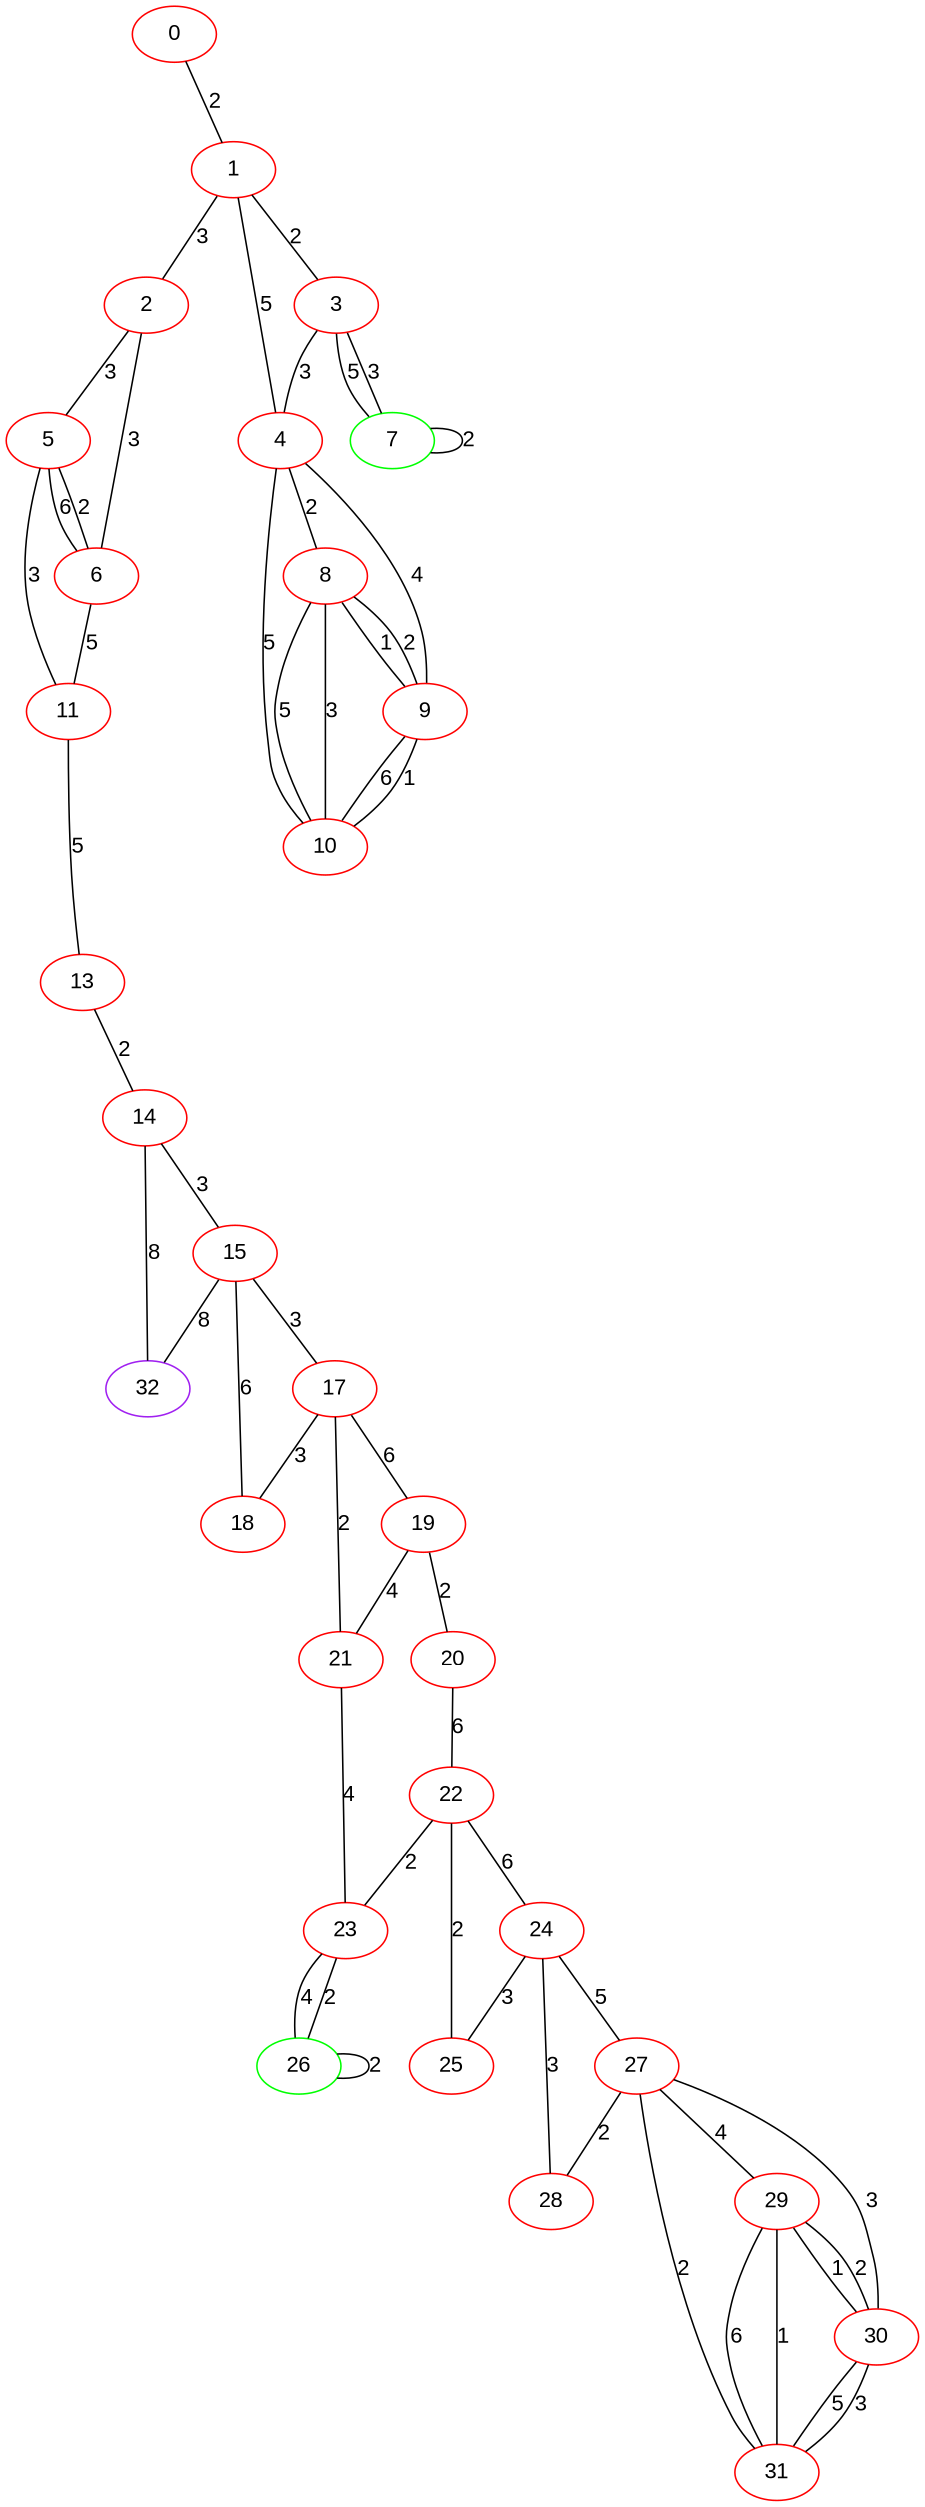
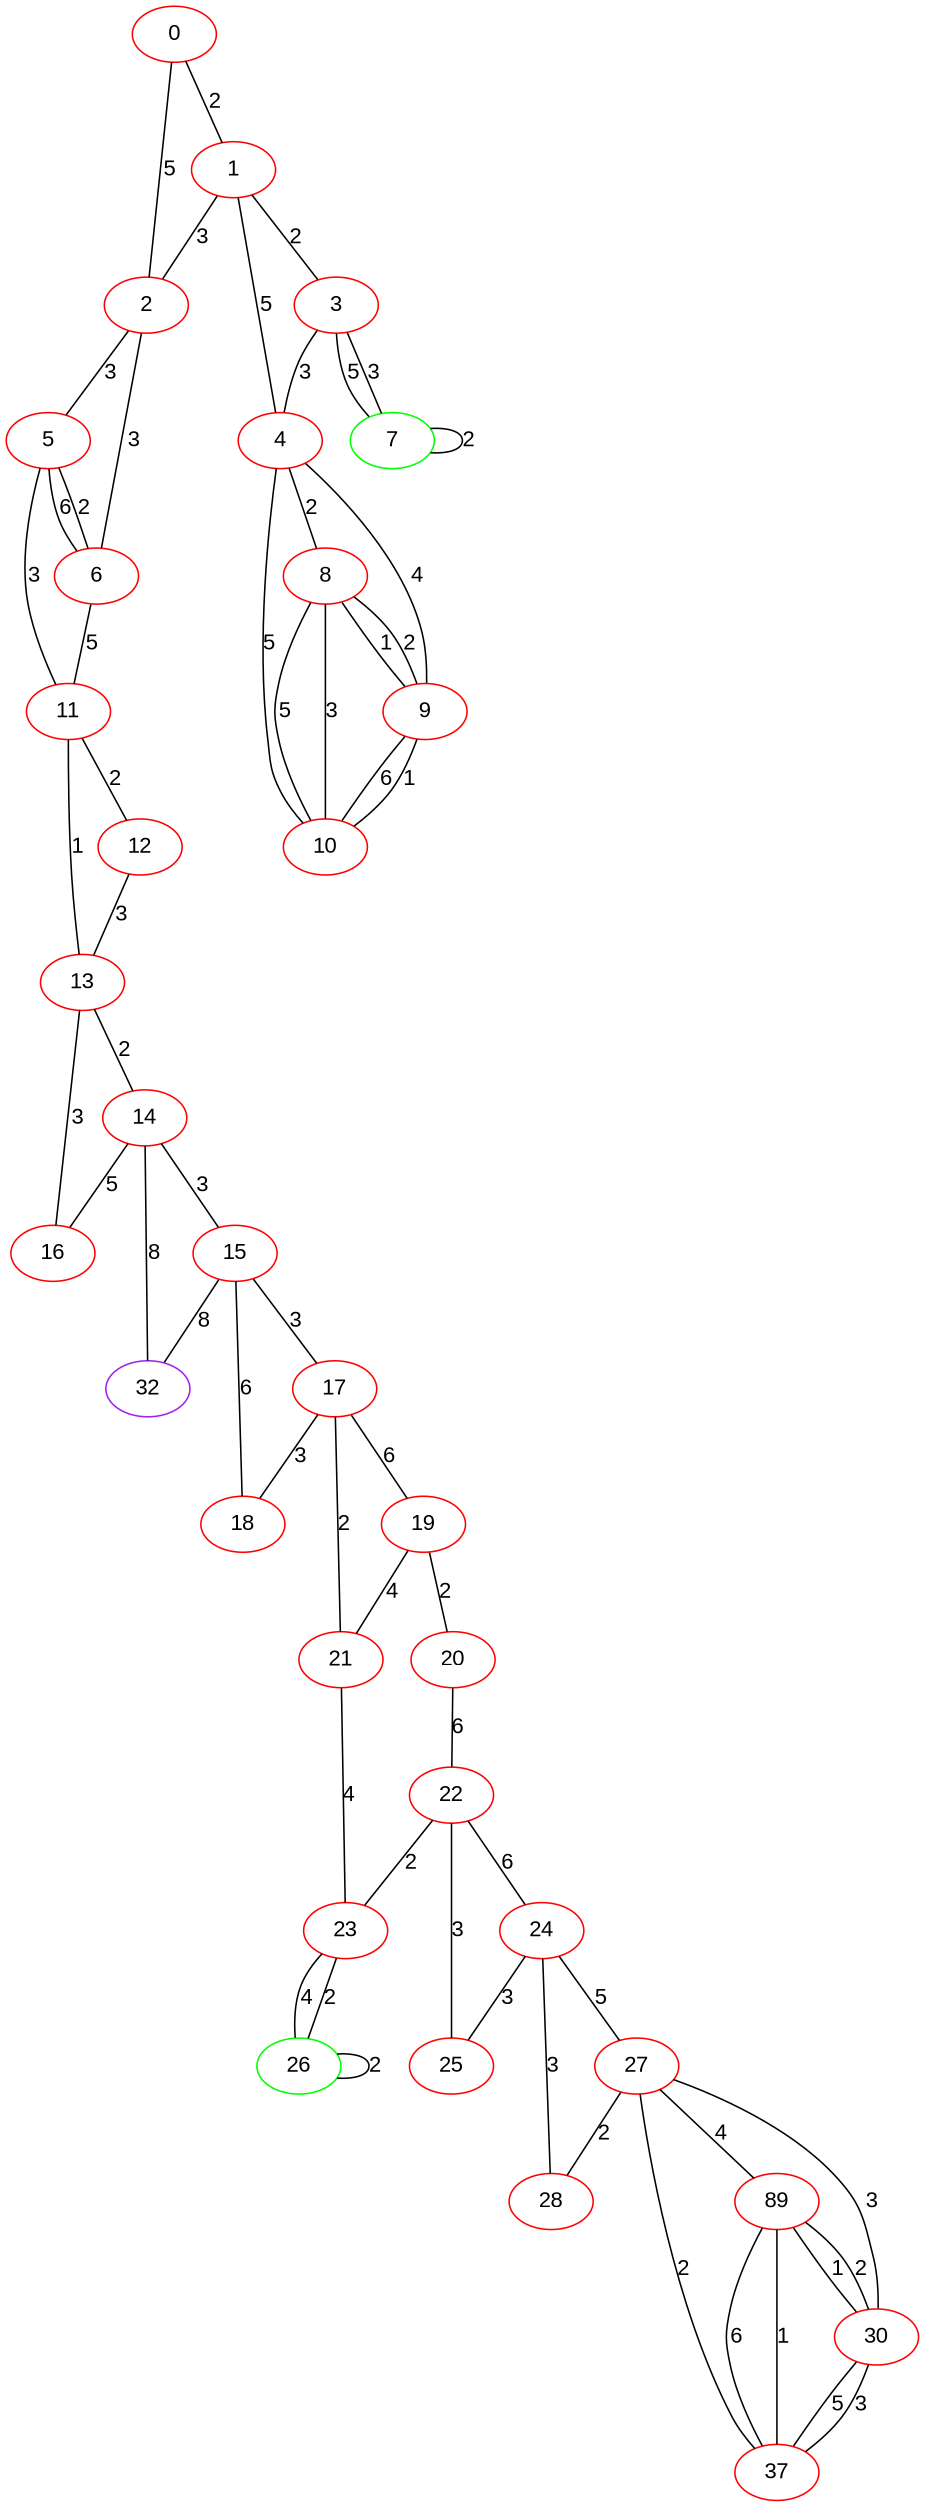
none -> (160, 170)
(78, 847) -> (78, 847)
none -> (140, 847)
none -> (53, 1253)
(458, 1931) -> (458, 1931)
(777, 2202) -> (777, 2202)
(777, 2472) -> (777, 2472)
